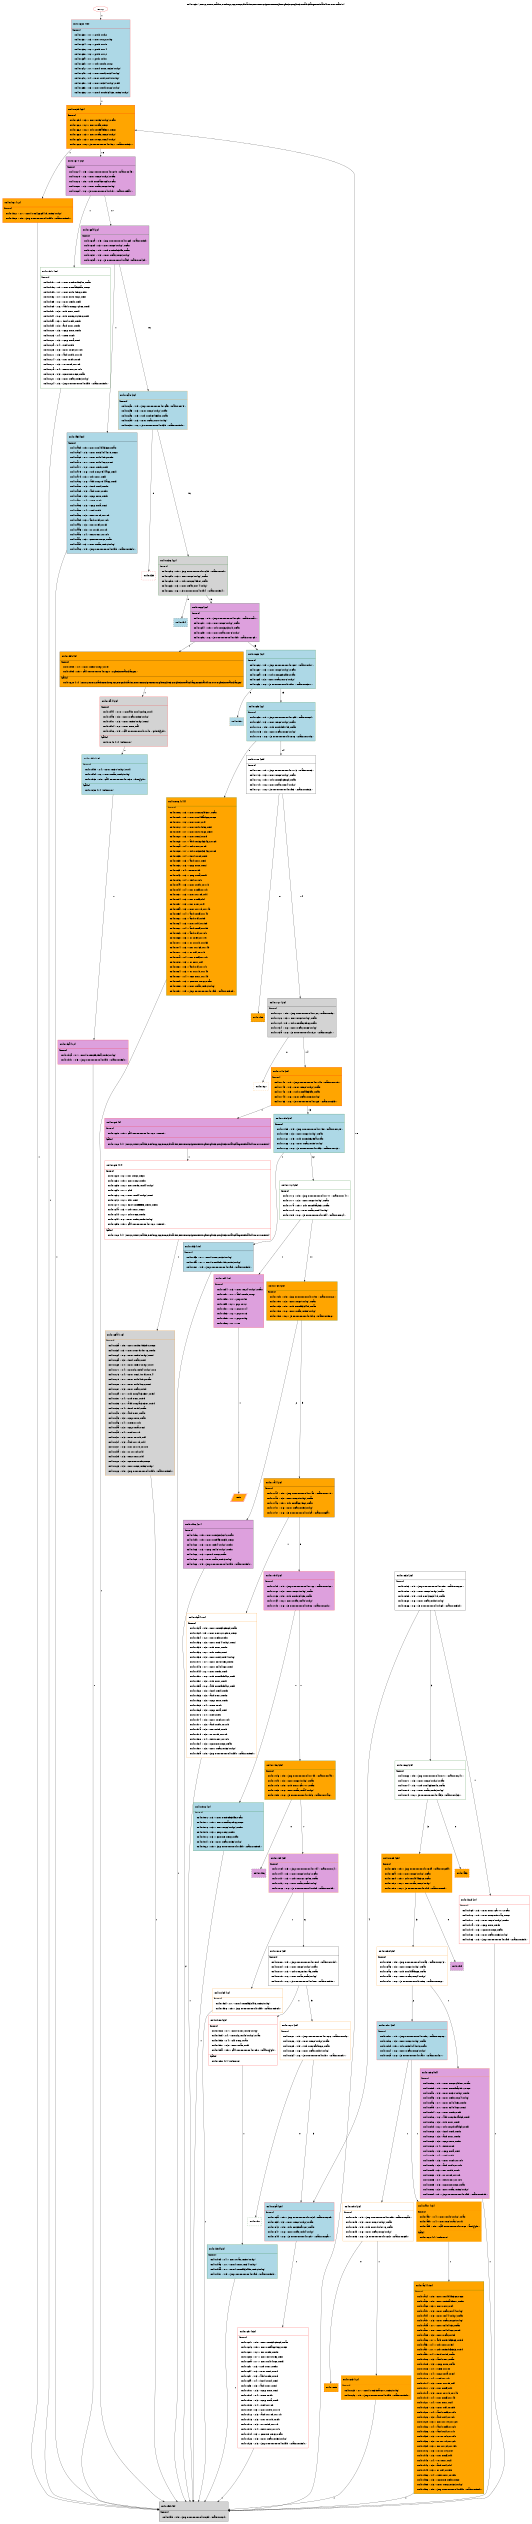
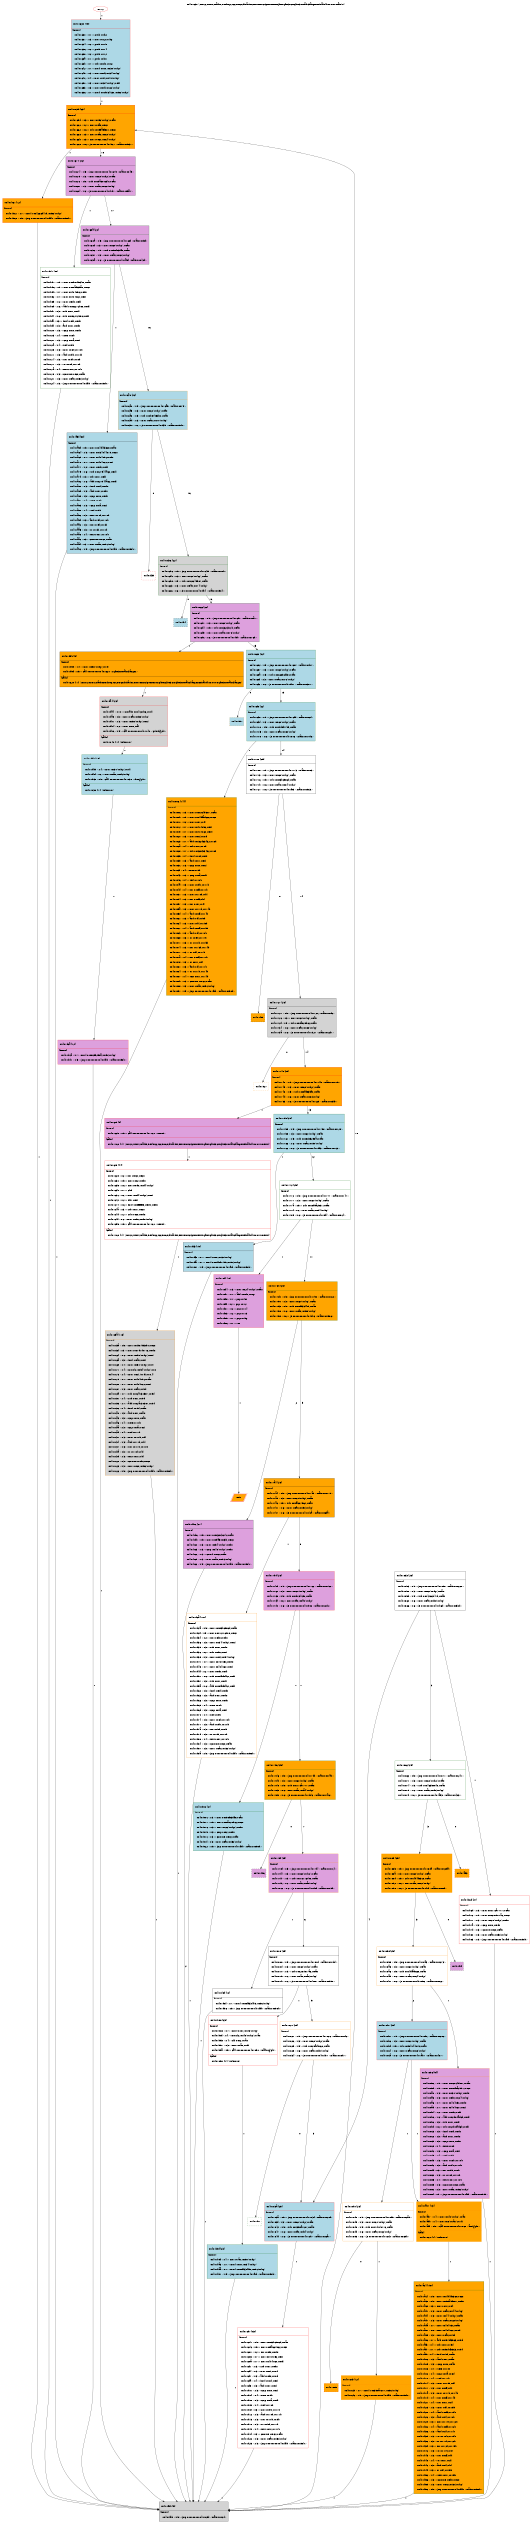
(248, 2001) -> (248, 2001)
